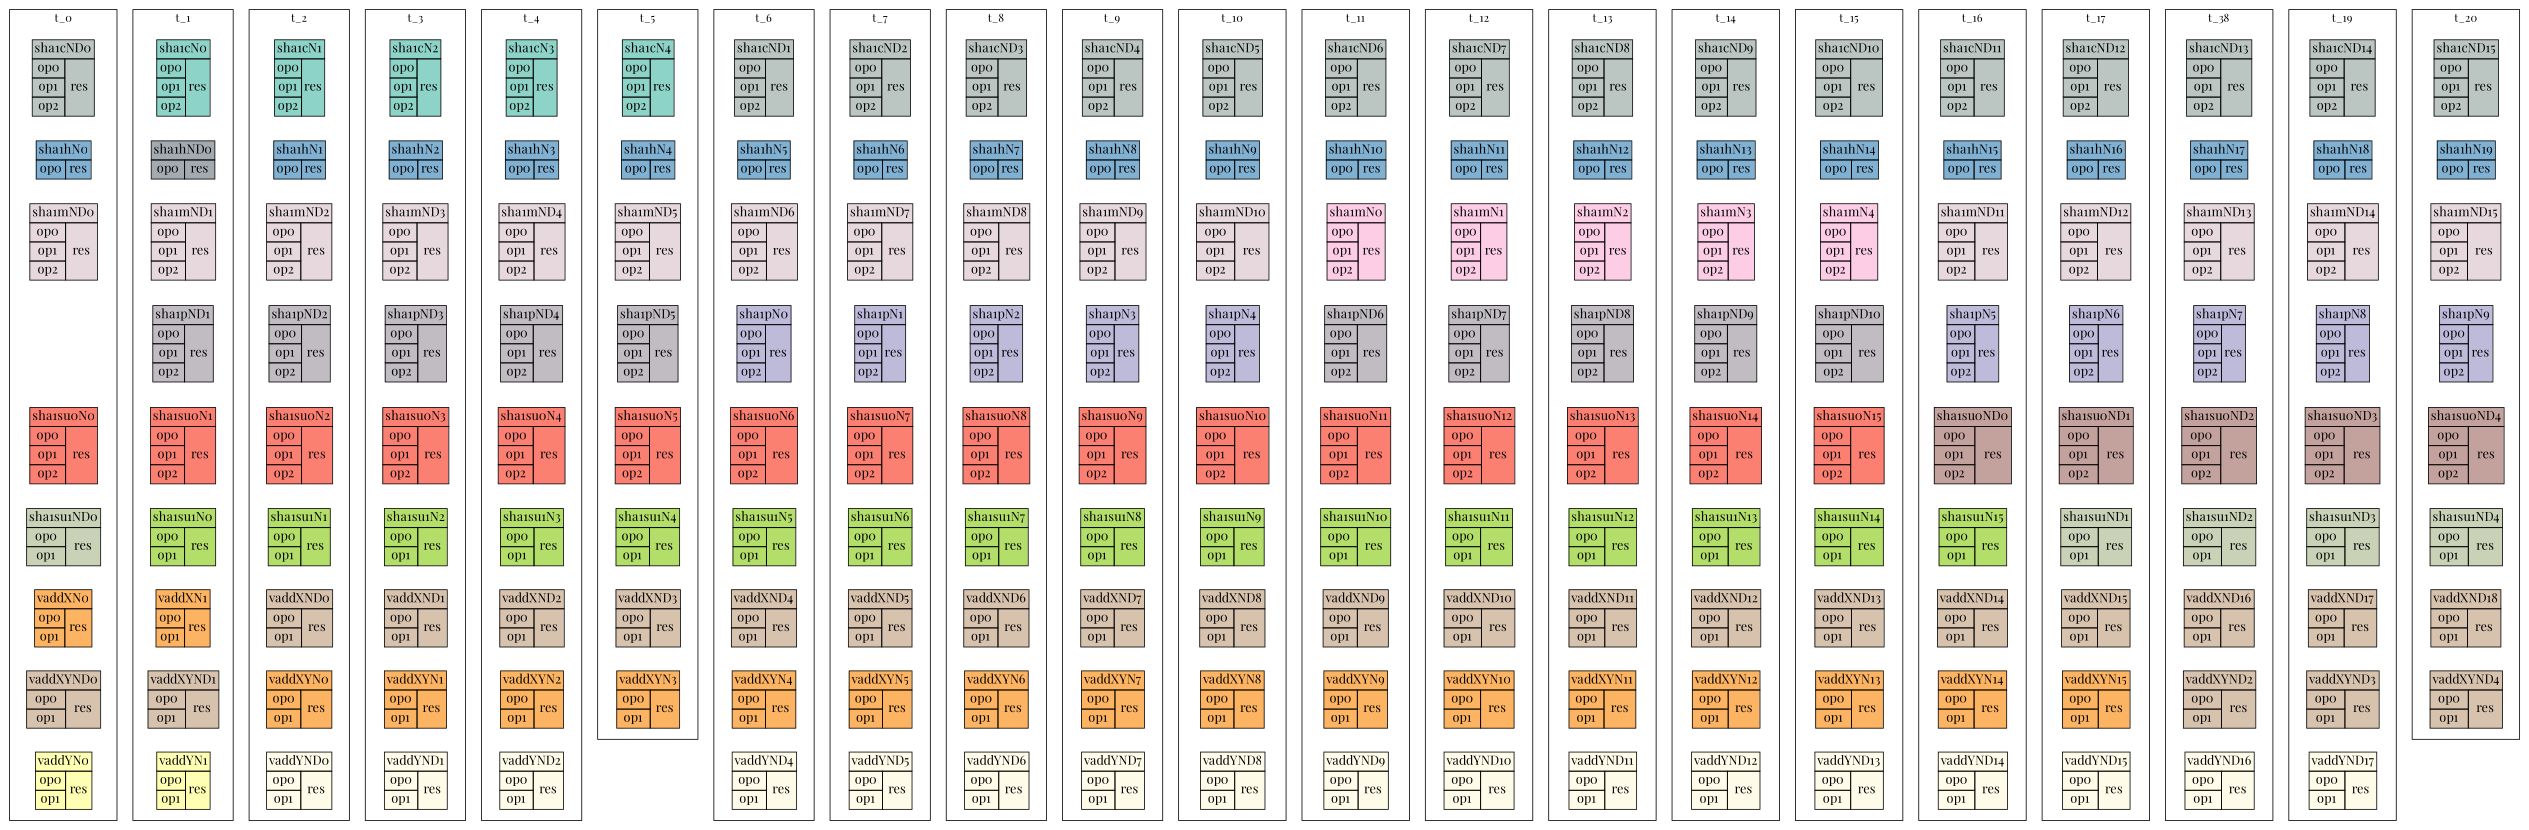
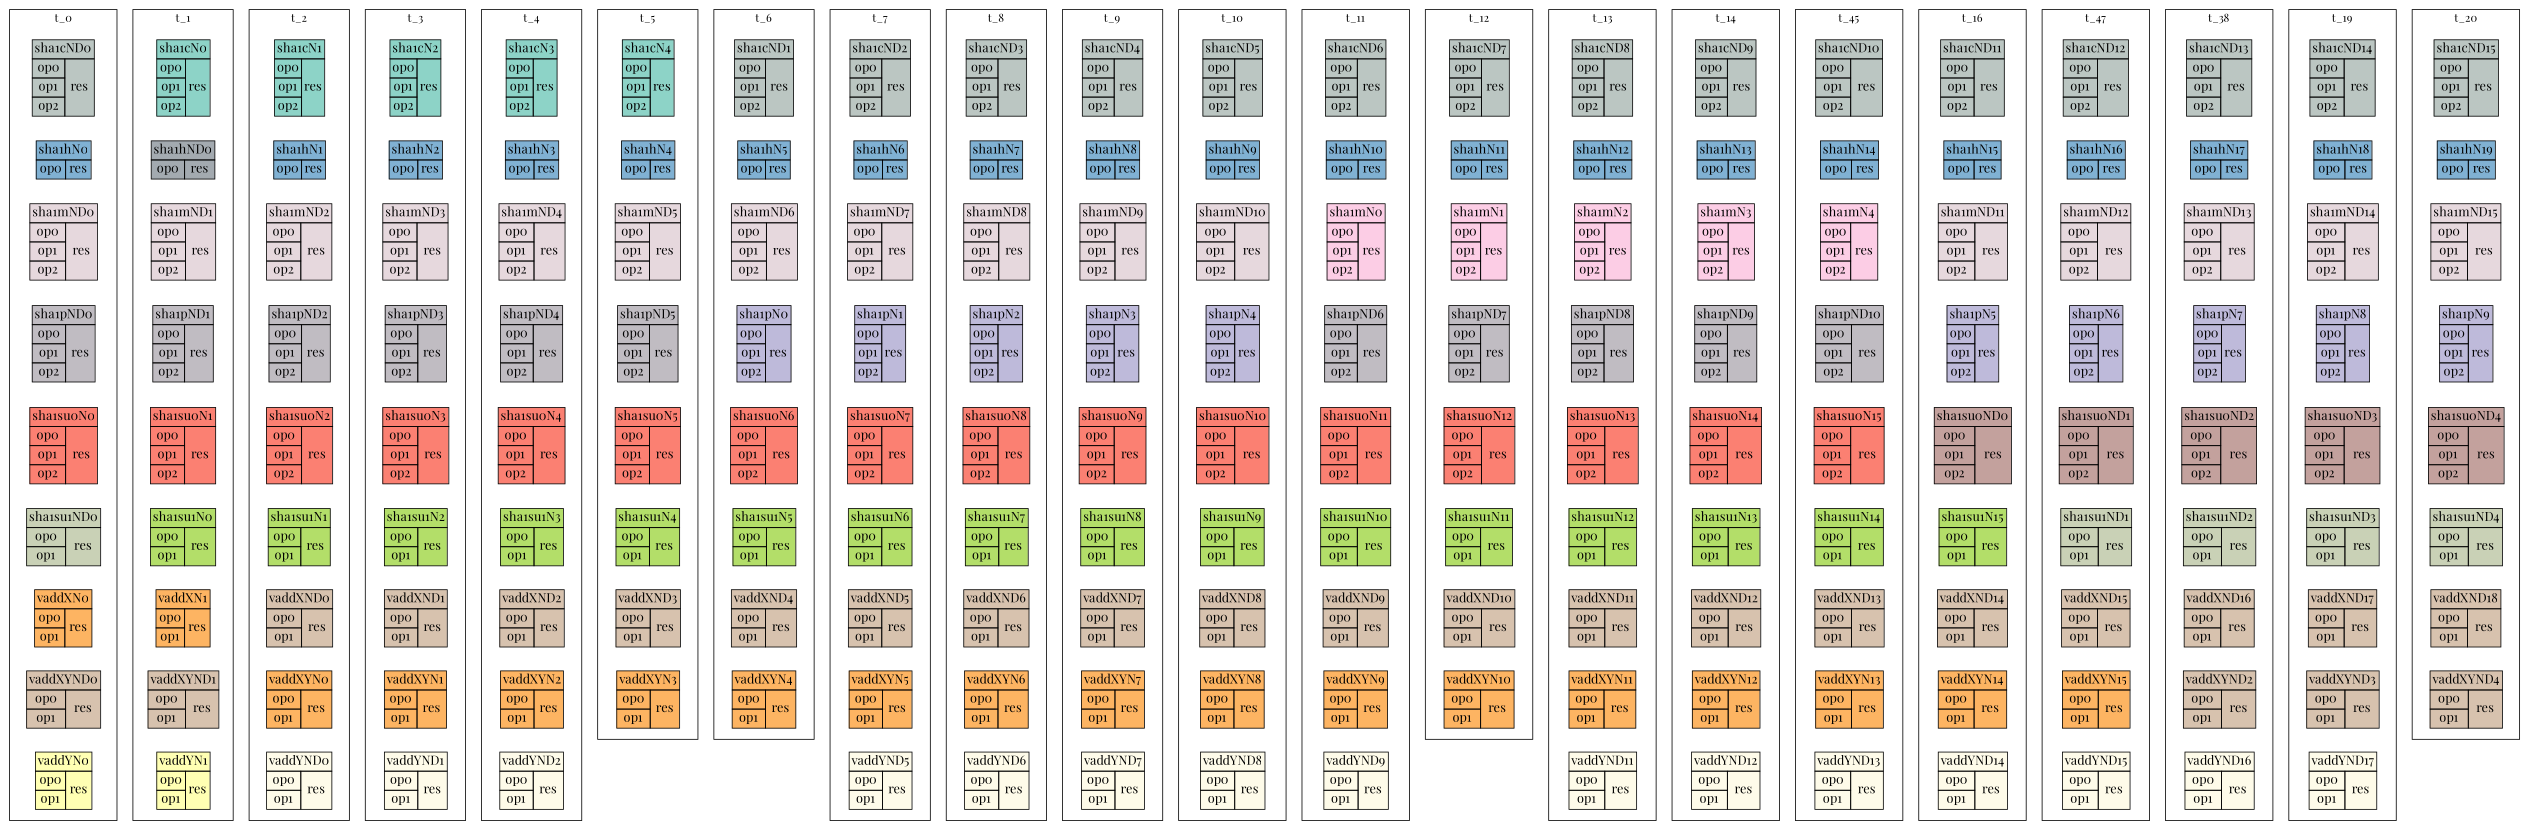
(1849, 19) -> (1849, 19)
(2096, 19) -> (2096, 19)
none -> (63, 344)
(764, 781) -> none
(1479, 781) -> none
